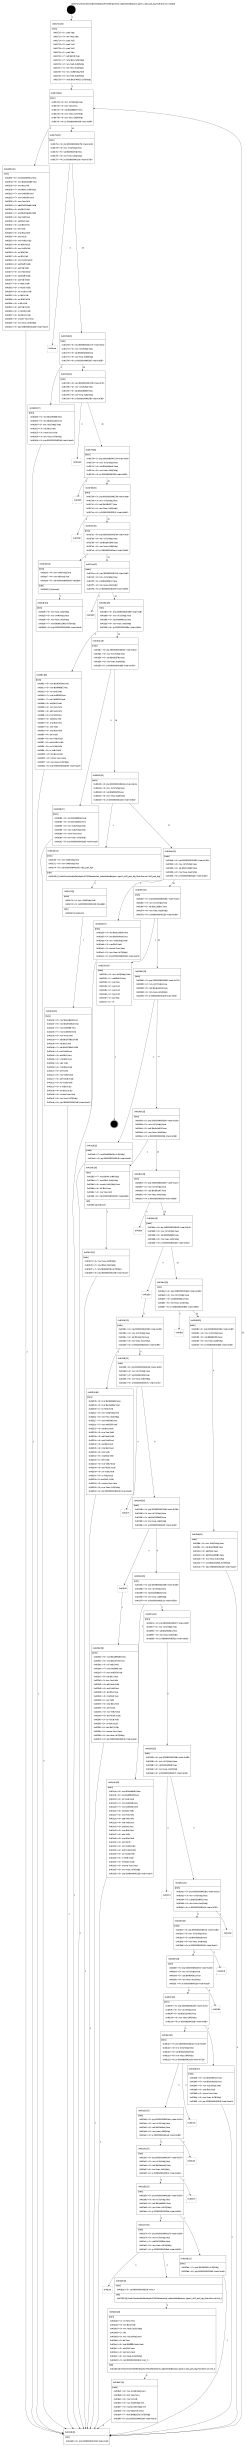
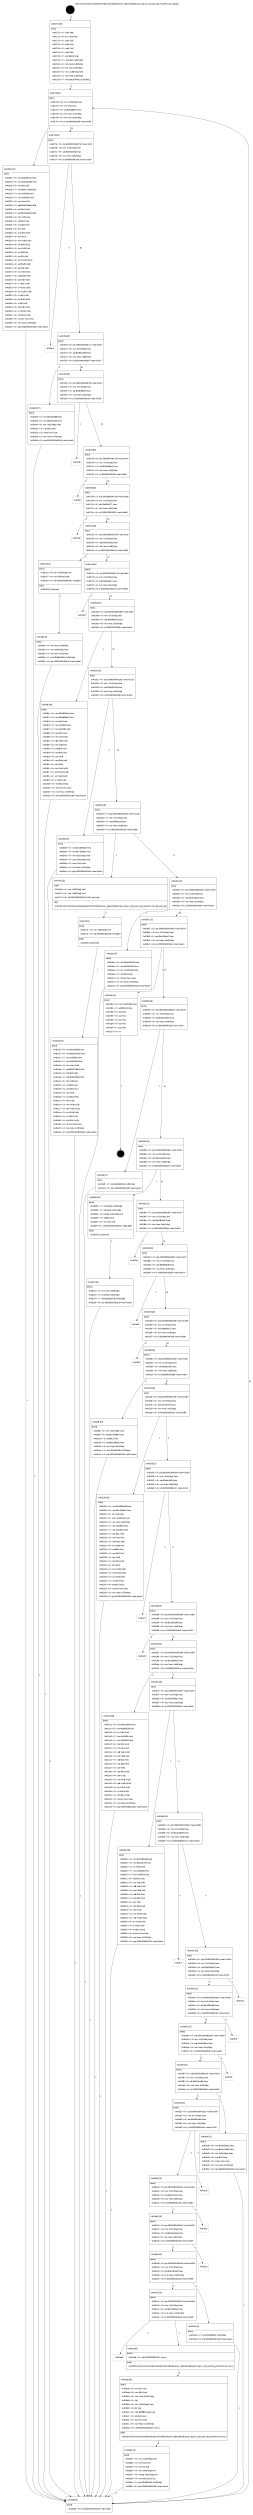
(144, 1307) -> (166, 1381)
none -> (38, 1589)
(120, 1618) -> (160, 1778)
